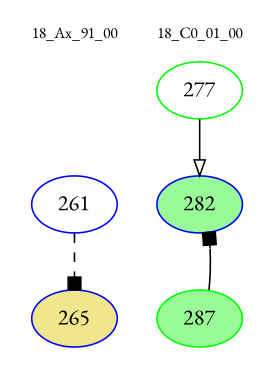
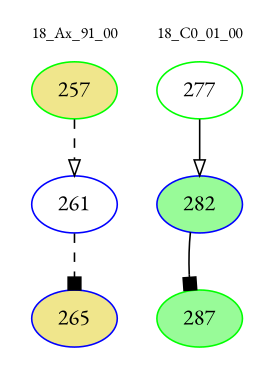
none -> (74, 90)
(210, 269) -> (189, 253)
